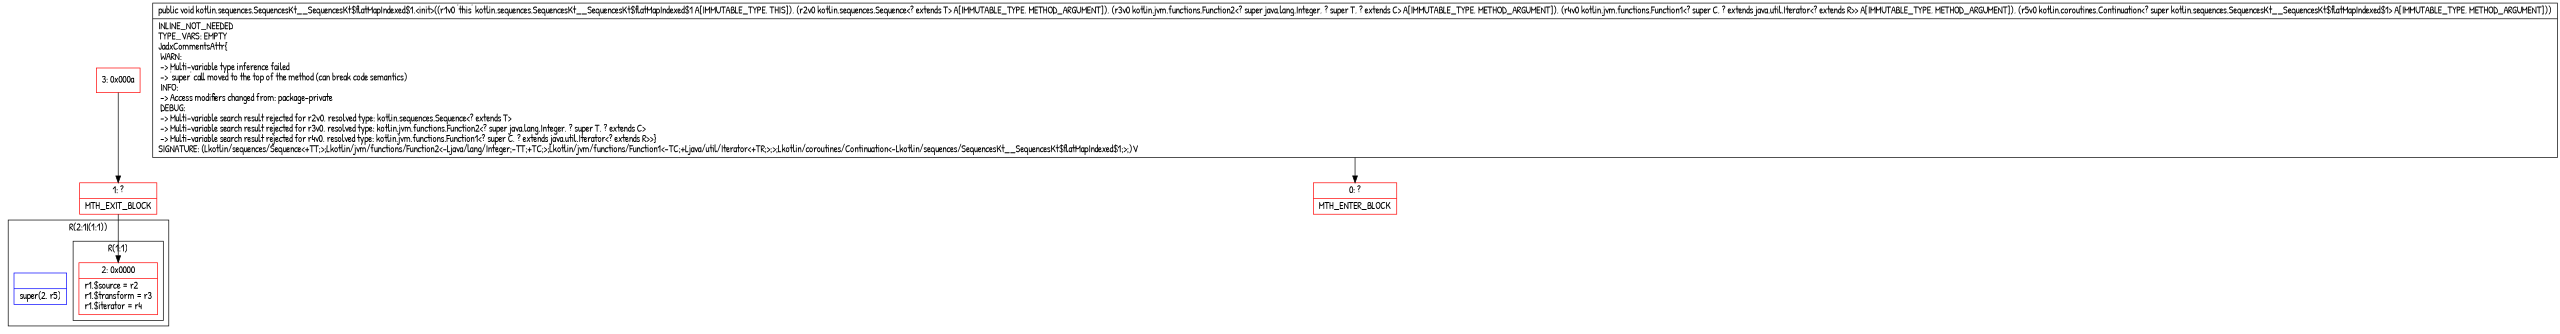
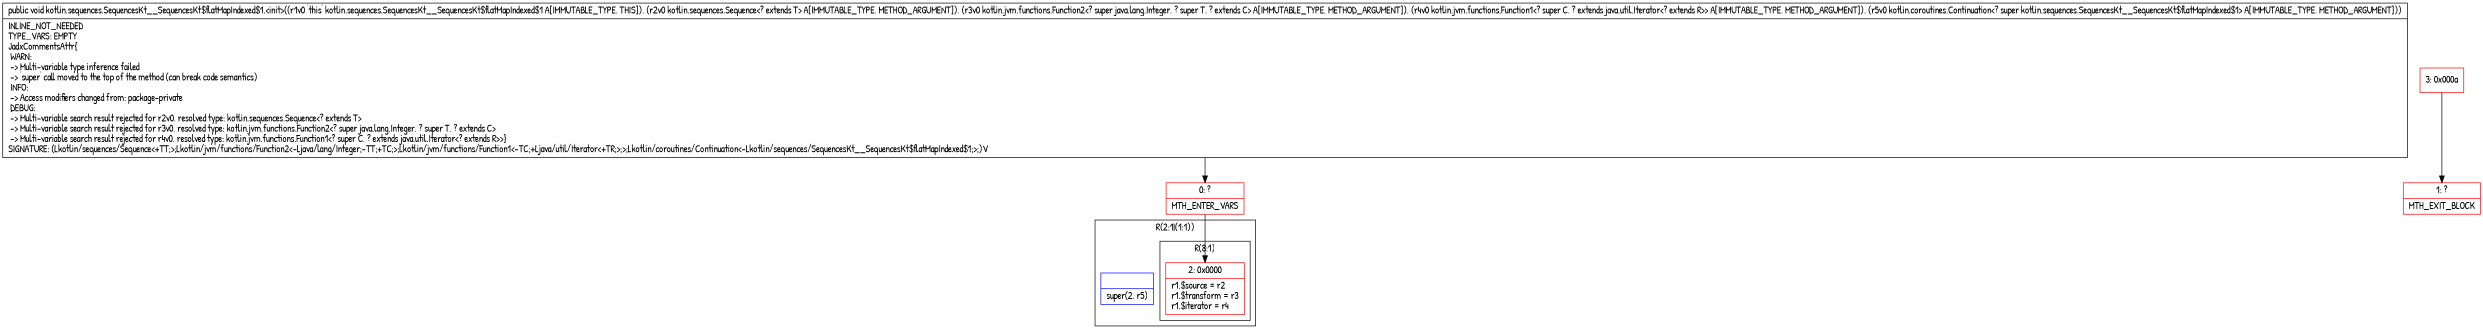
(1355, 206) -> (1205, 206)
(118, 235) -> (1205, 235)
(118, 249) -> (1205, 249)
